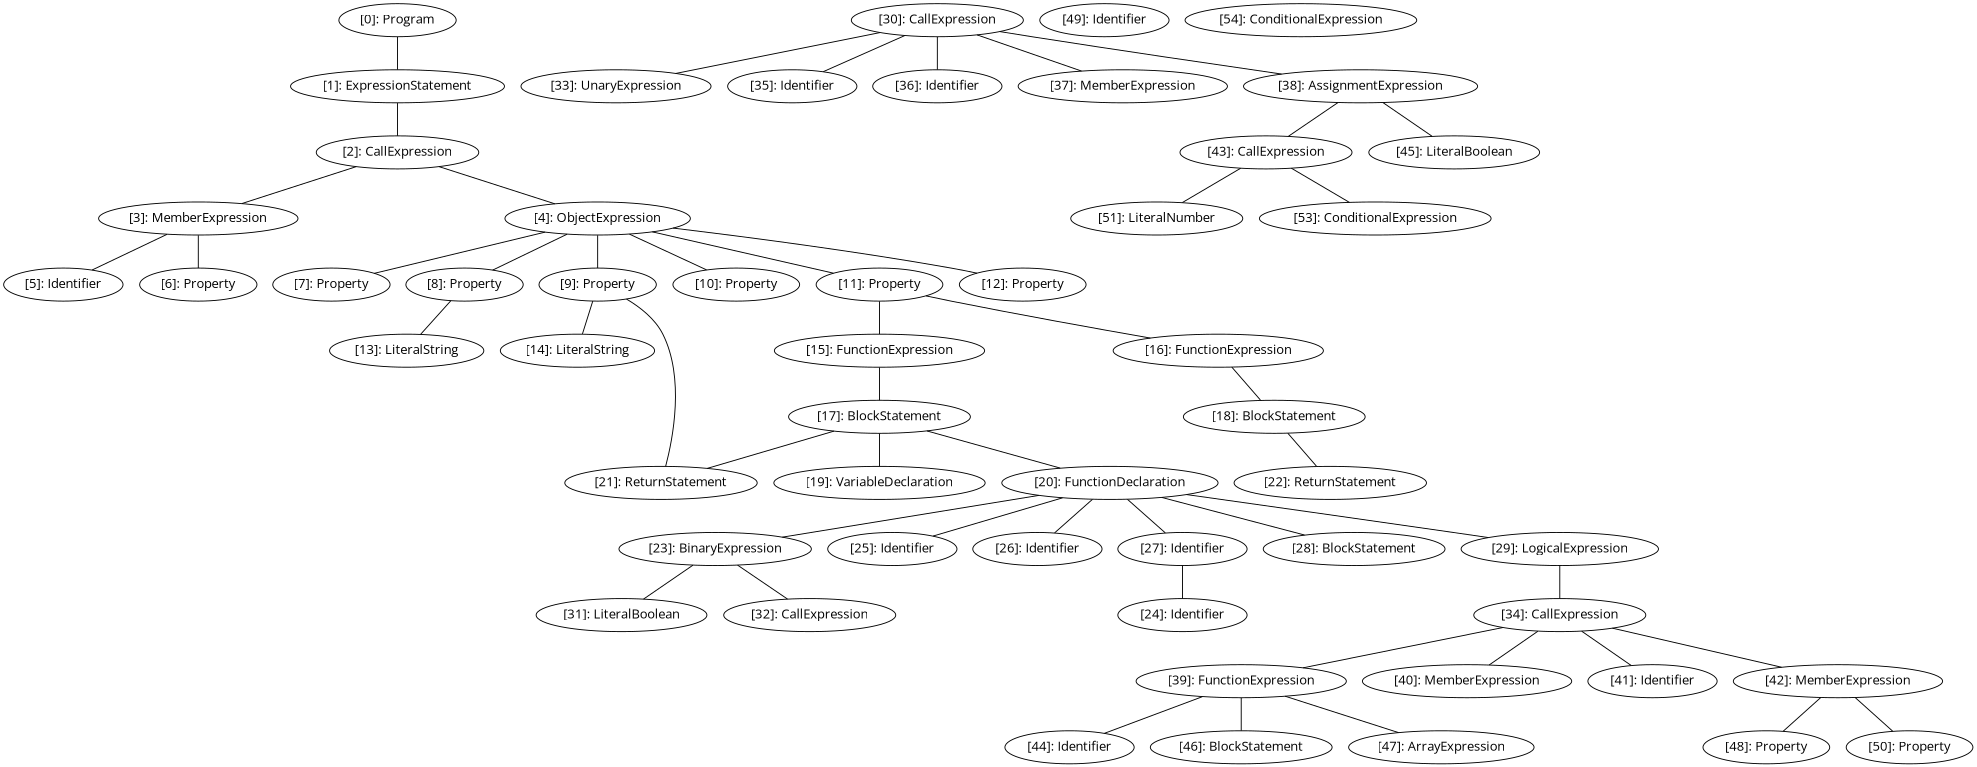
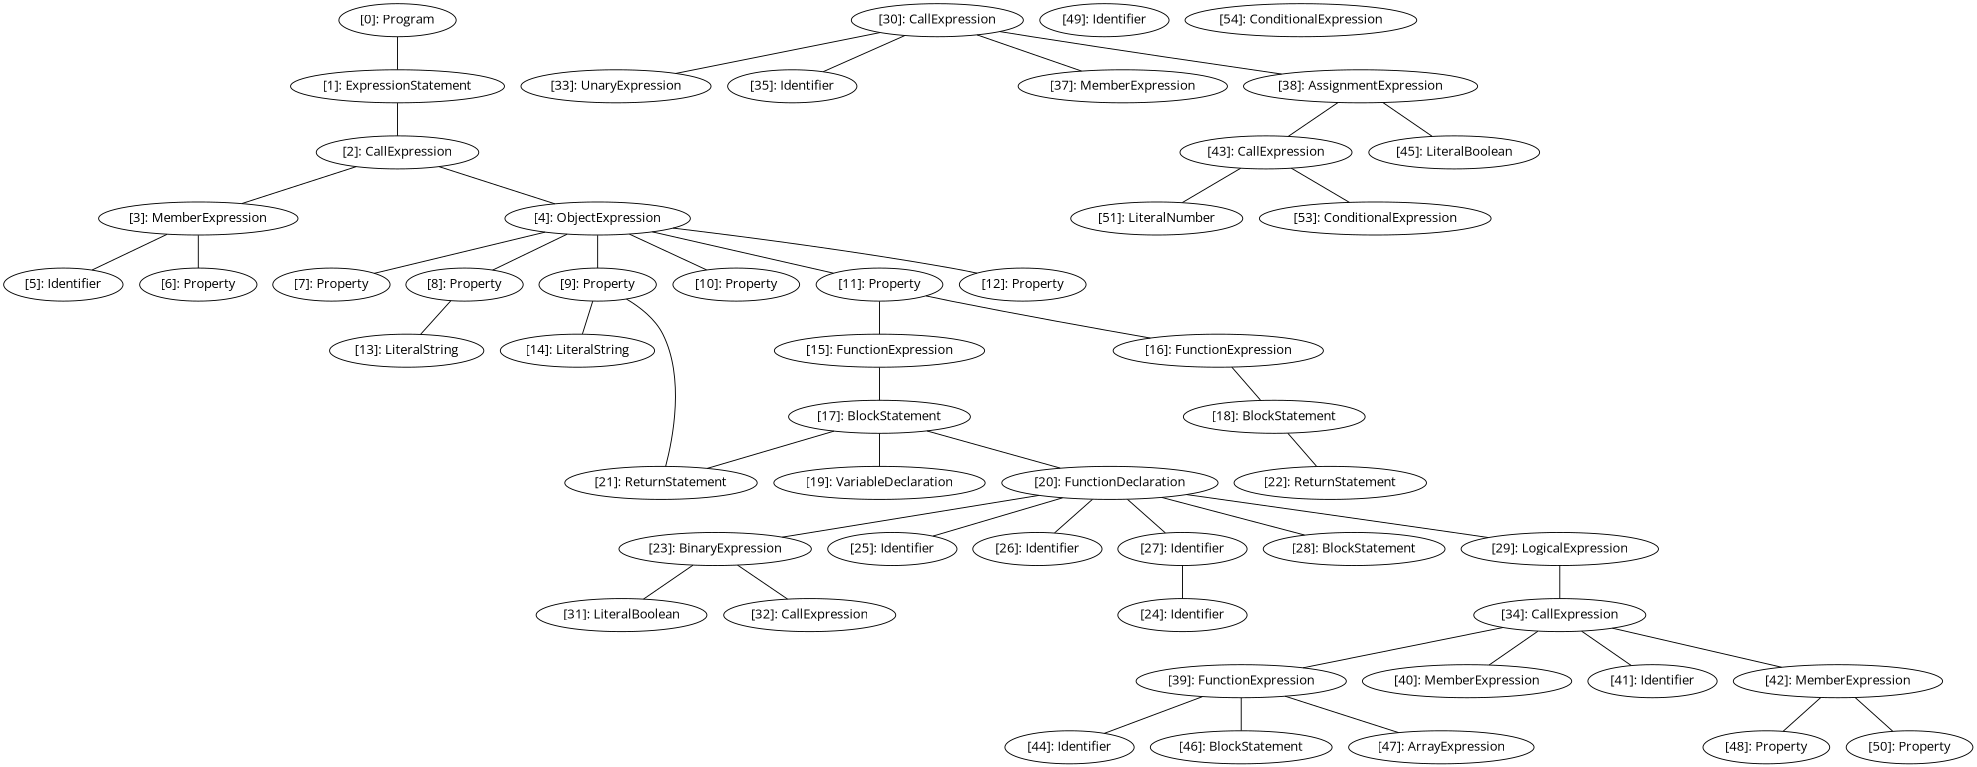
(937, 86) -> none
